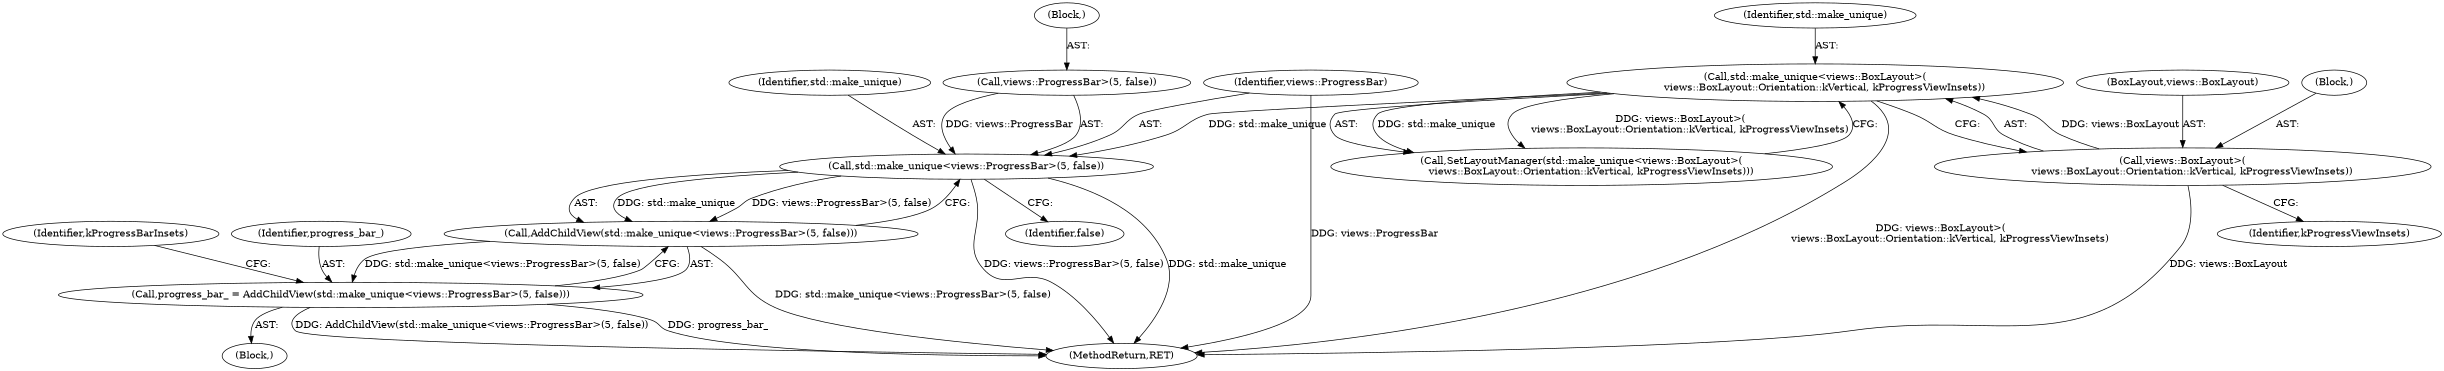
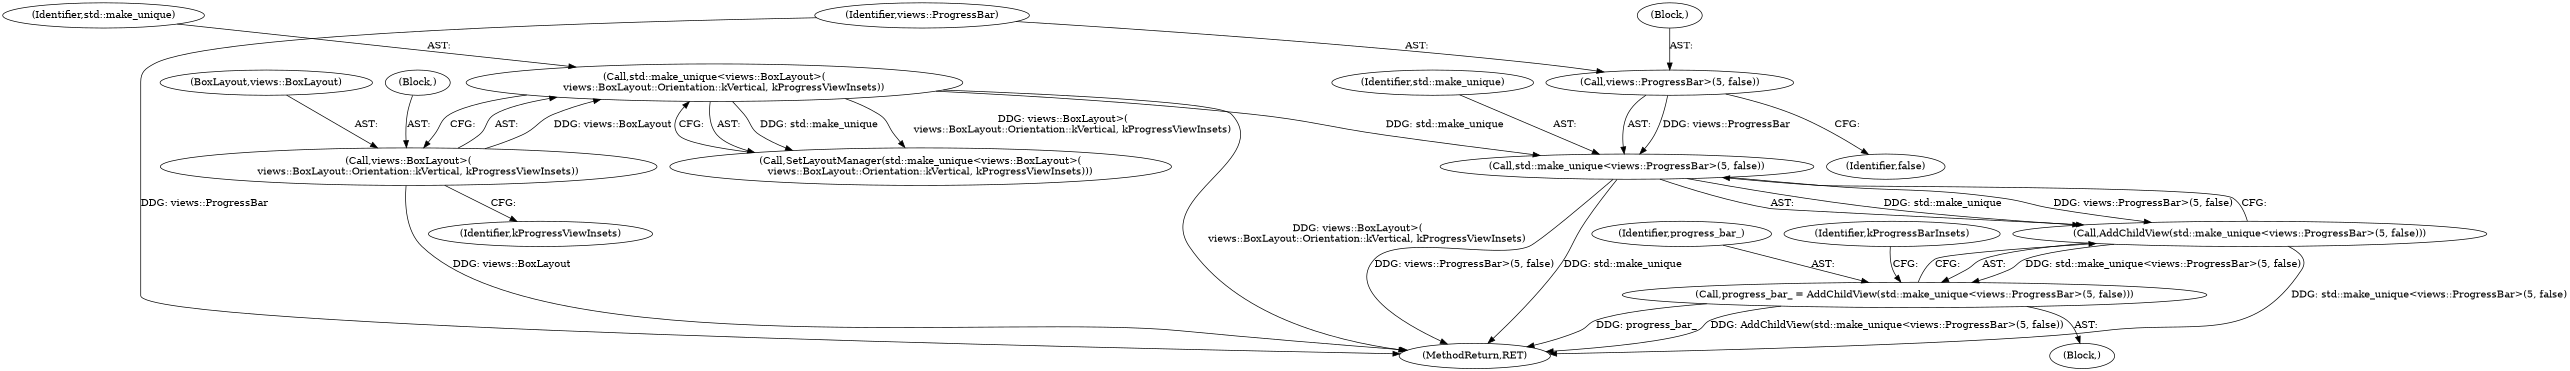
(1146, 112) -> (1307, 42)
(1013, 199) -> (1797, 116)
